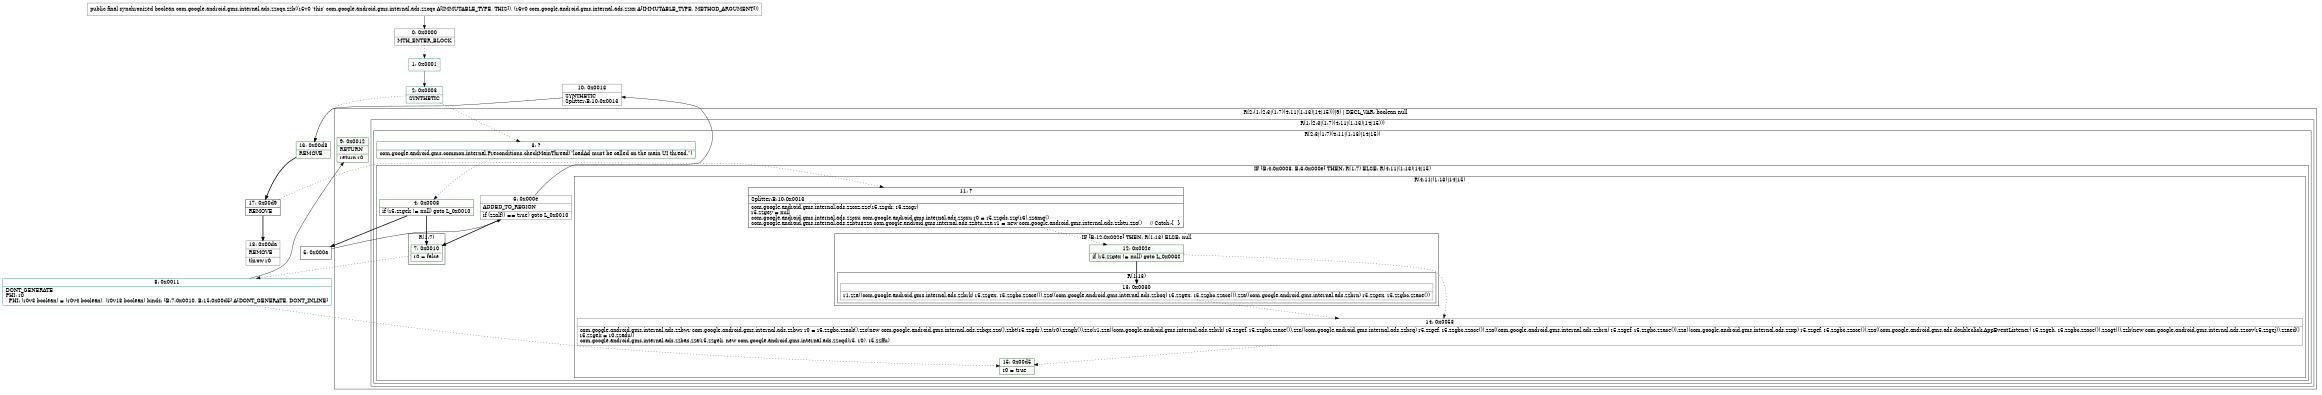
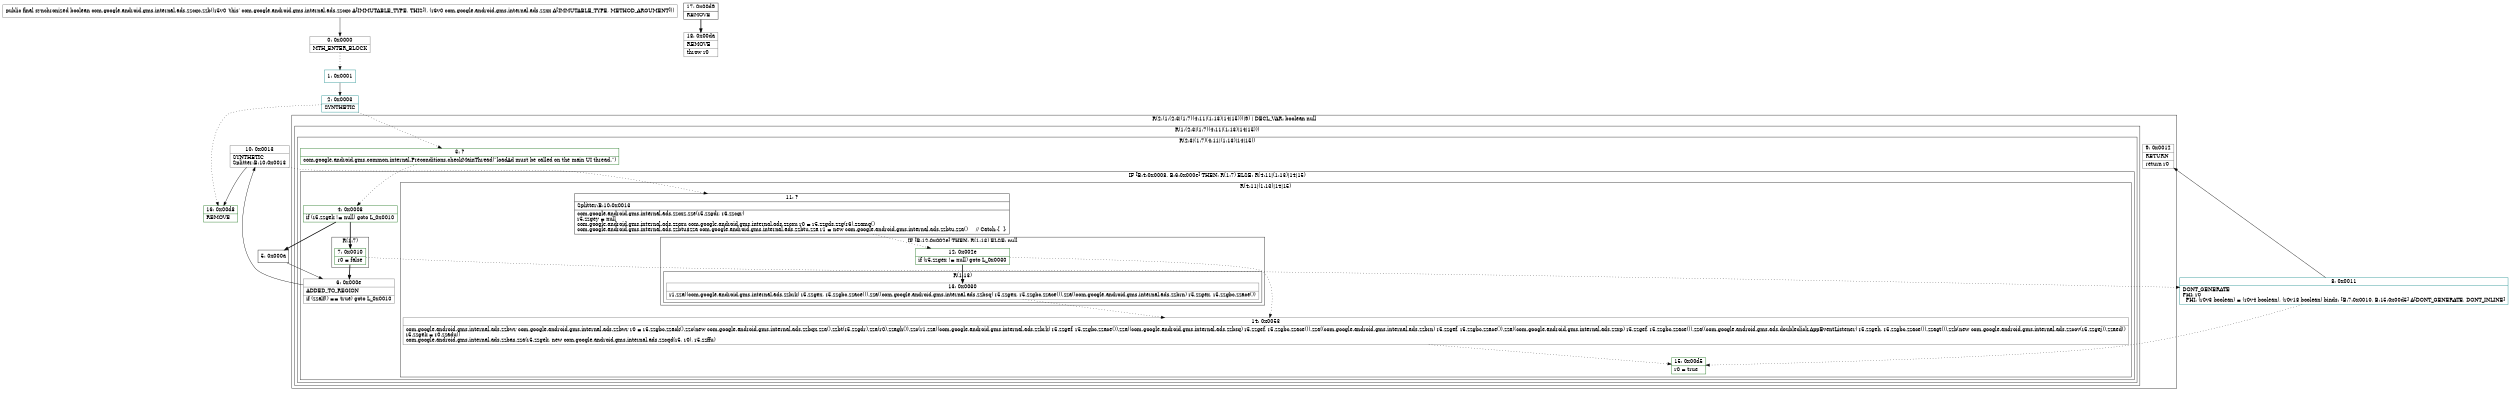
(353, 150) -> (2158, 156)
(562, 163) -> (601, 175)
(278, 174) -> none
(472, 232) -> (350, 270)
